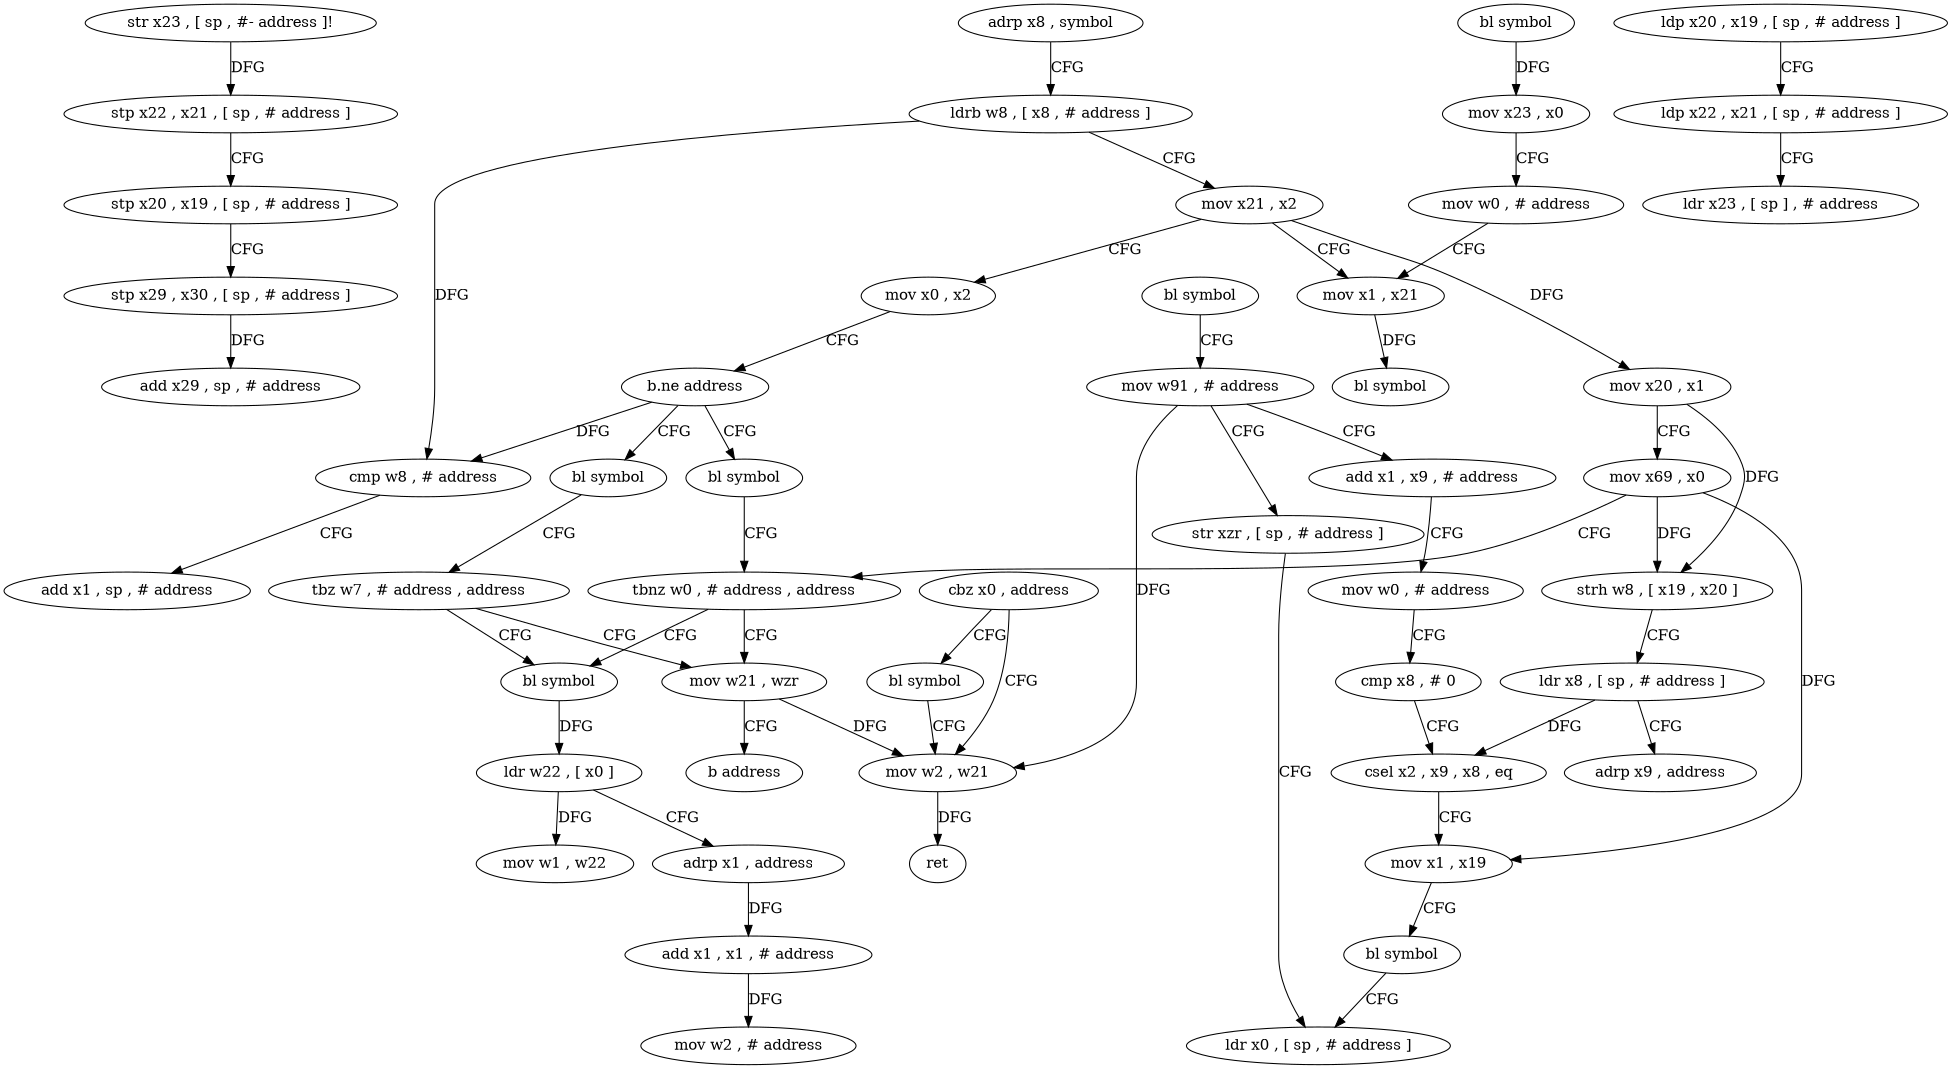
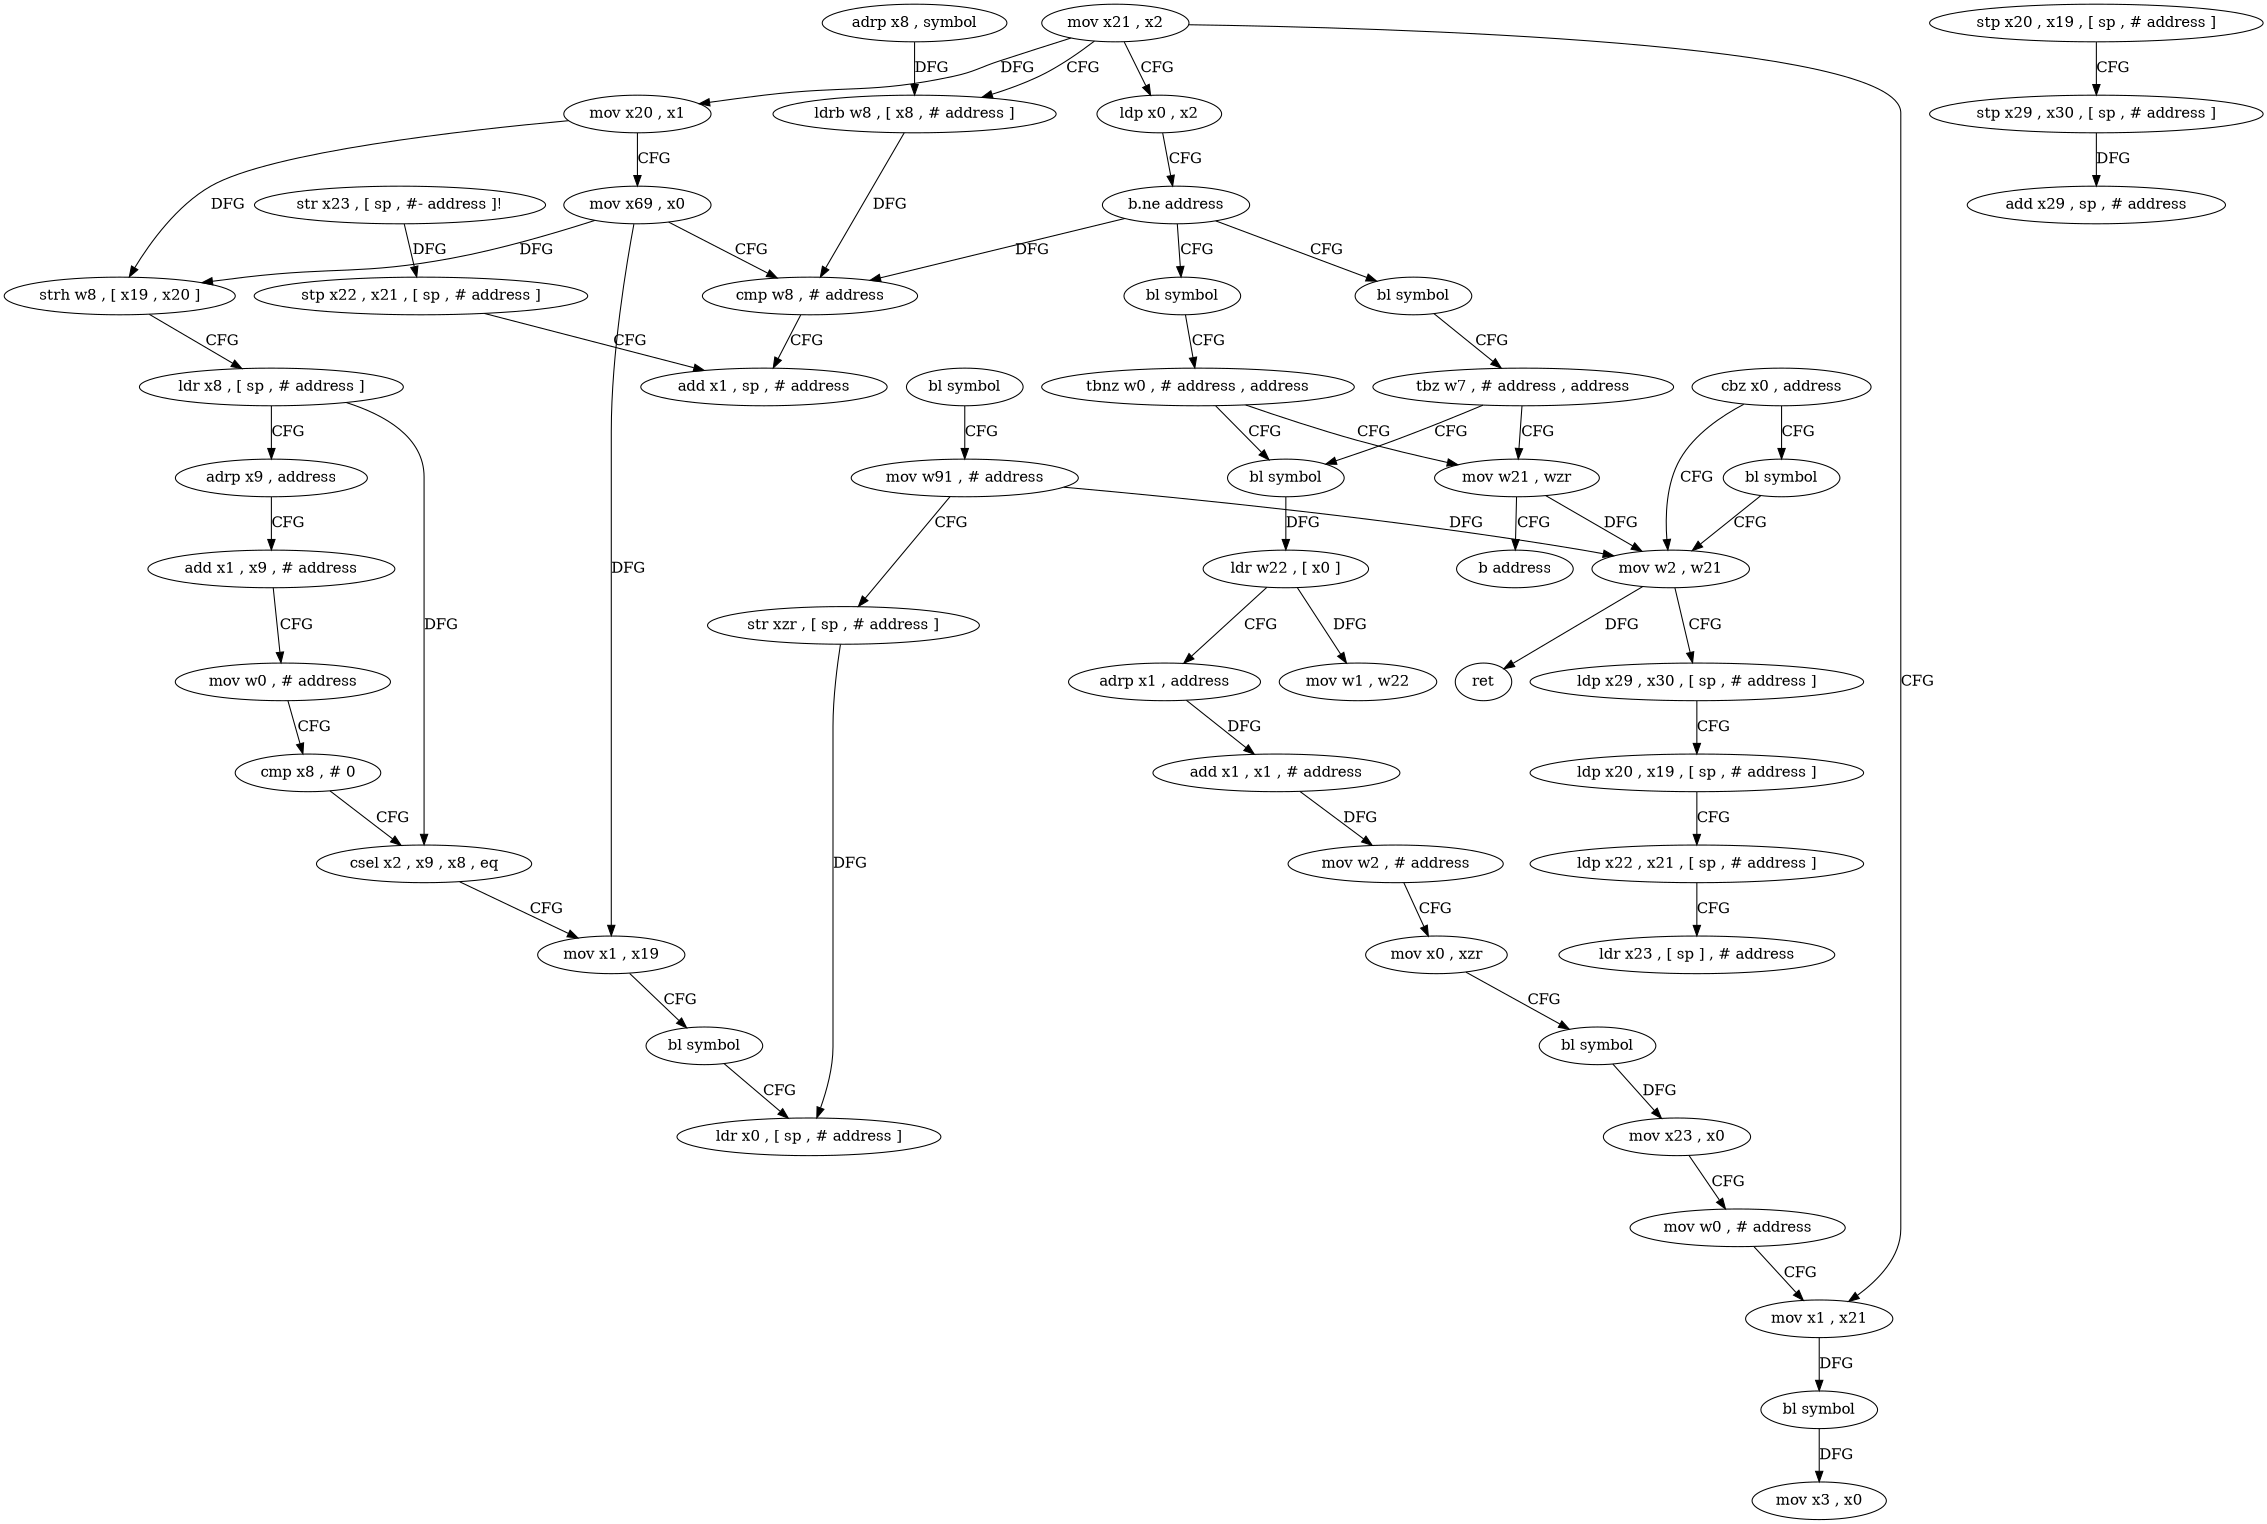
(1067, 69) -> (932, 69)
(231, 154) -> (589, 341)
(1147, 158) -> (1046, 73)
(928, 296) -> (1159, 114)
(1315, 429) -> (271, 518)
(1250, 568) -> (718, 248)
none -> (1697, 682)
(1295, 773) -> (850, 864)
none -> (1436, 955)
none -> (1819, 1501)
